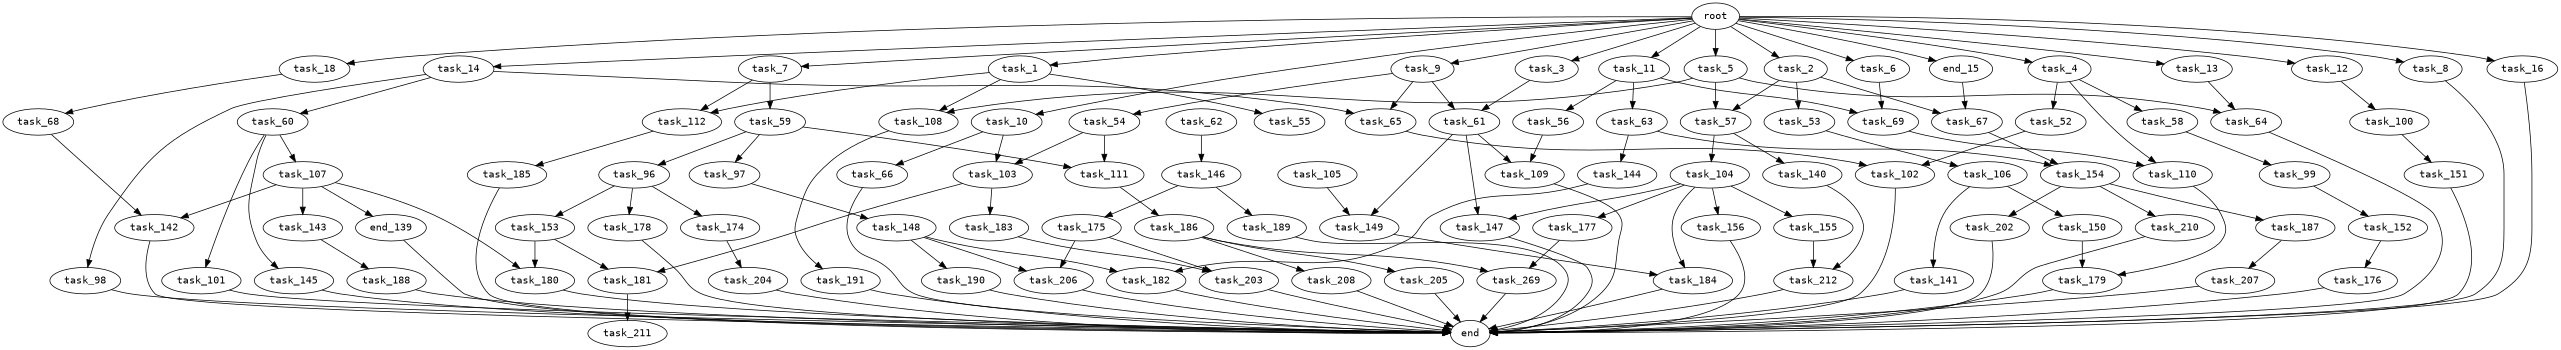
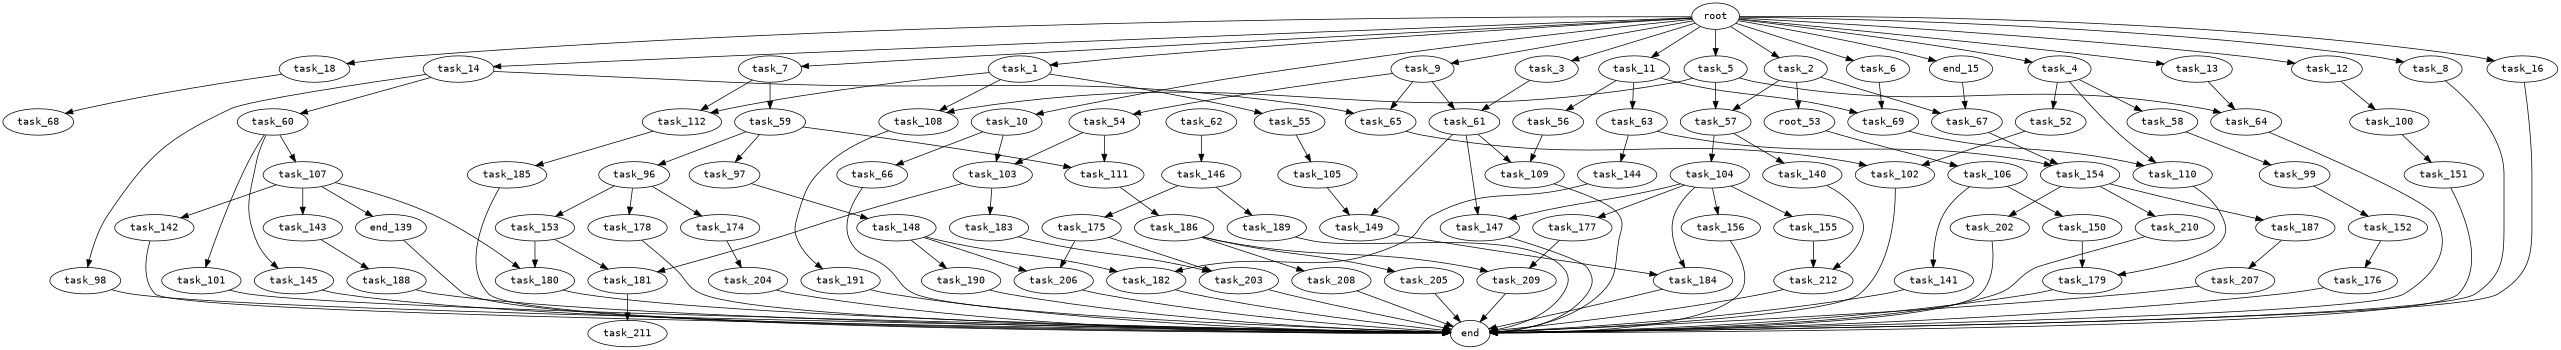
(1799, 122) -> (1799, 122)
none -> (1302, 145)
(93, 172) -> none
(1517, 281) -> (1517, 281)
